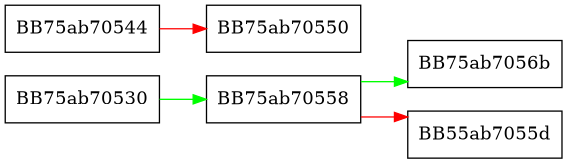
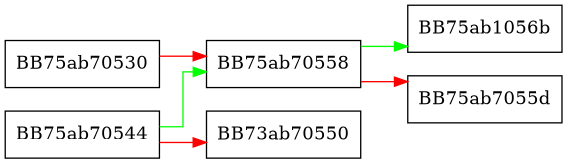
(284, 29) -> (284, 135)
(485, 64) -> (485, 29)
(176, 99) -> (176, 56)
none -> (183, 106)
(485, 135) -> (485, 99)
